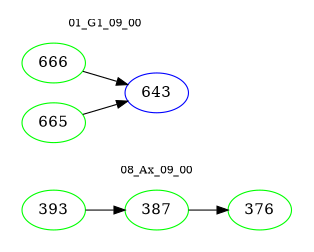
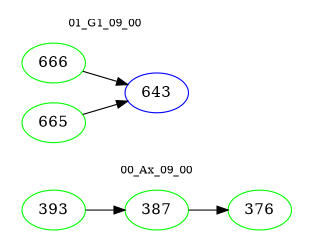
(157, 171) -> (157, 171)
